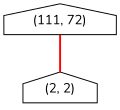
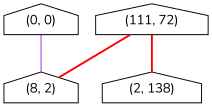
none -> (41, 21)
(60, 89) -> (41, 89)
none -> (152, 89)
